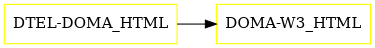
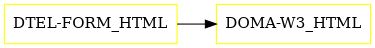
(91, 24) -> (91, 24)
